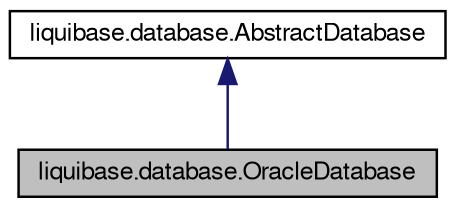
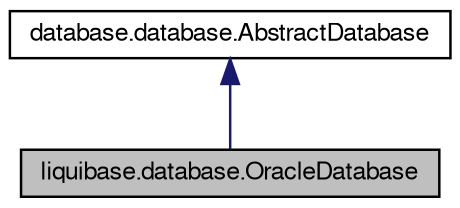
(228, 35) -> (230, 35)
